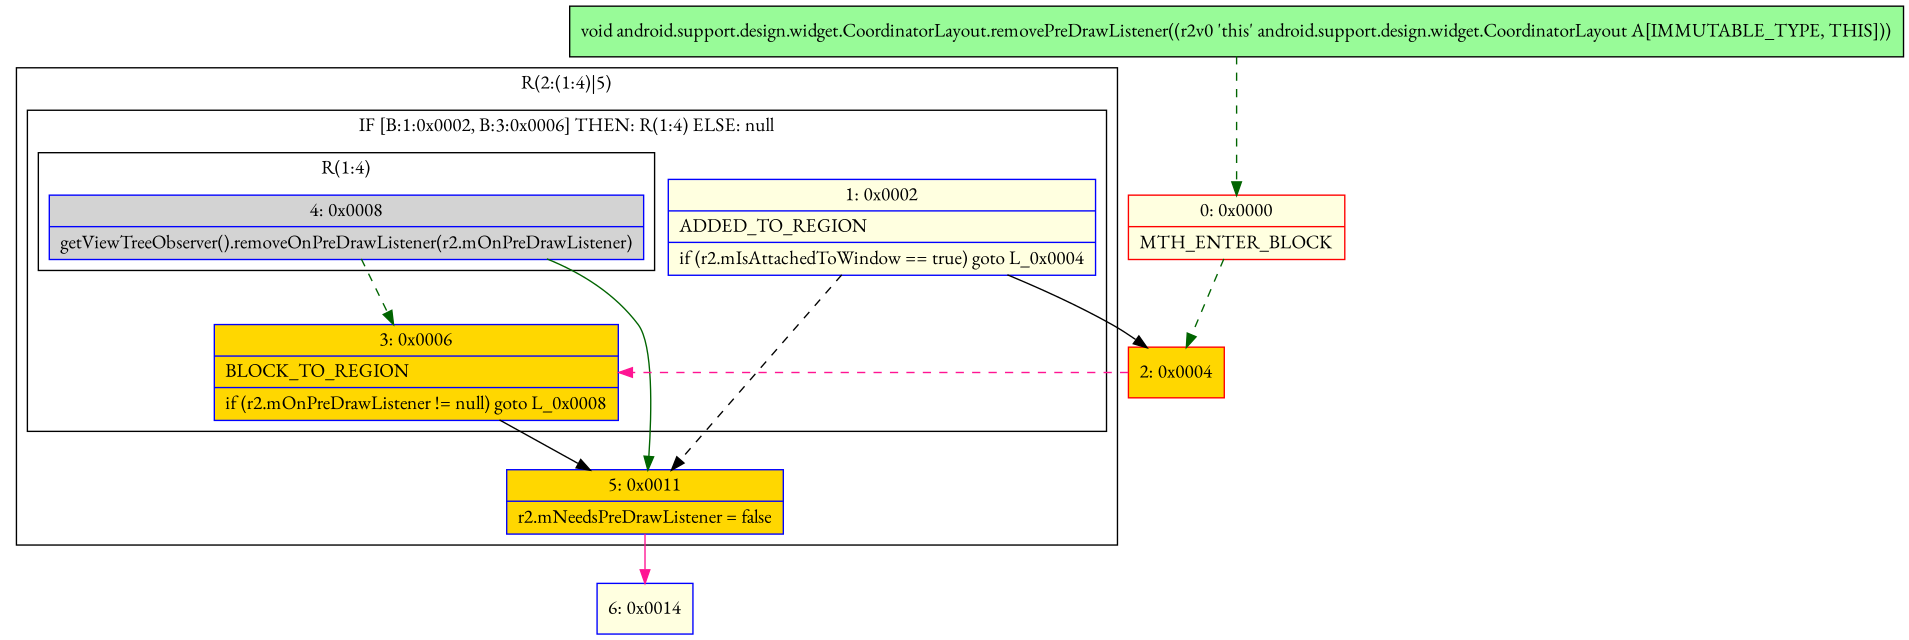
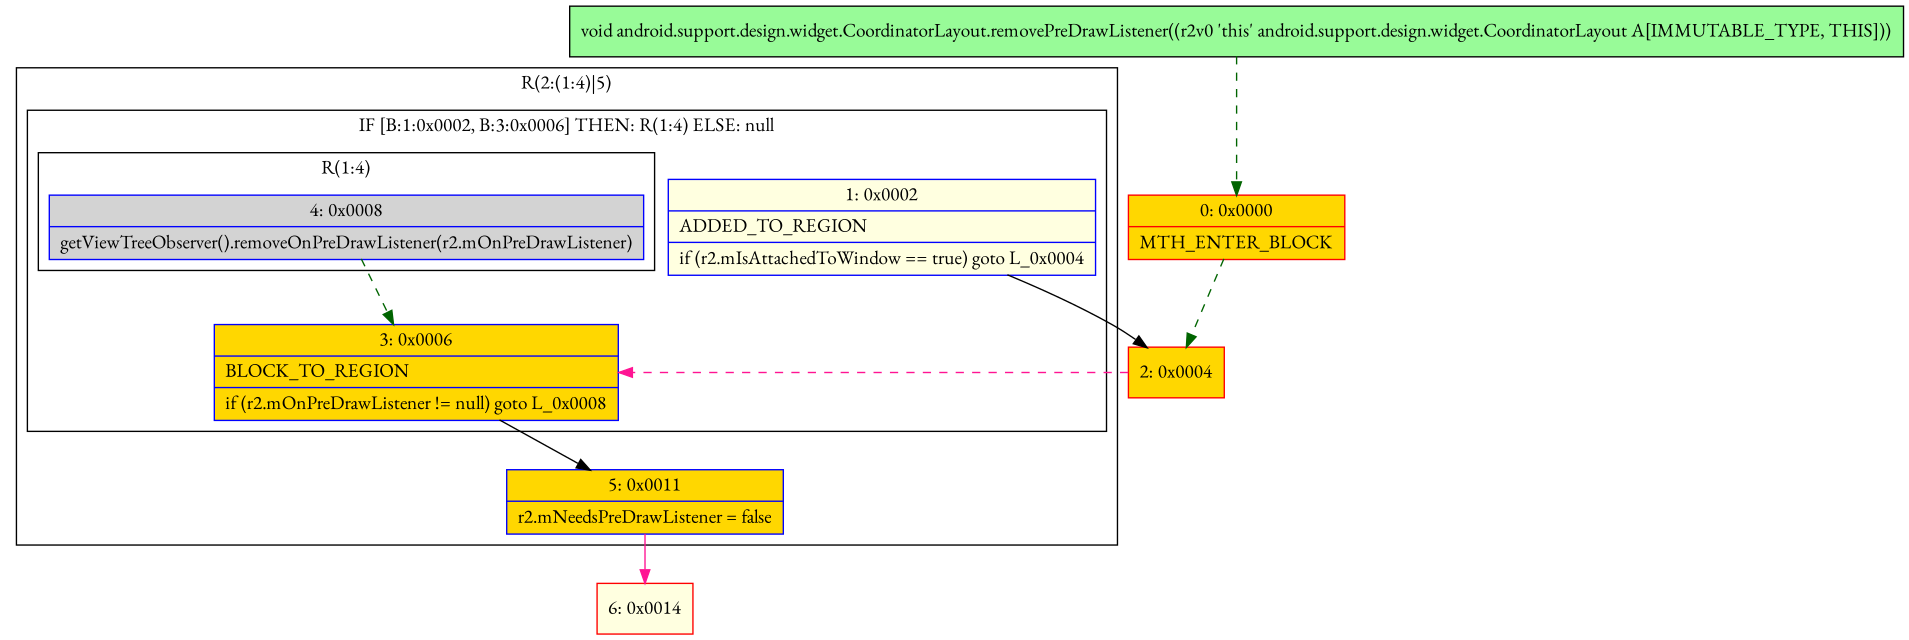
(1237, 227) -> (1237, 227)
(643, 333) -> none
(765, 363) -> none
(645, 609) -> (645, 609)
